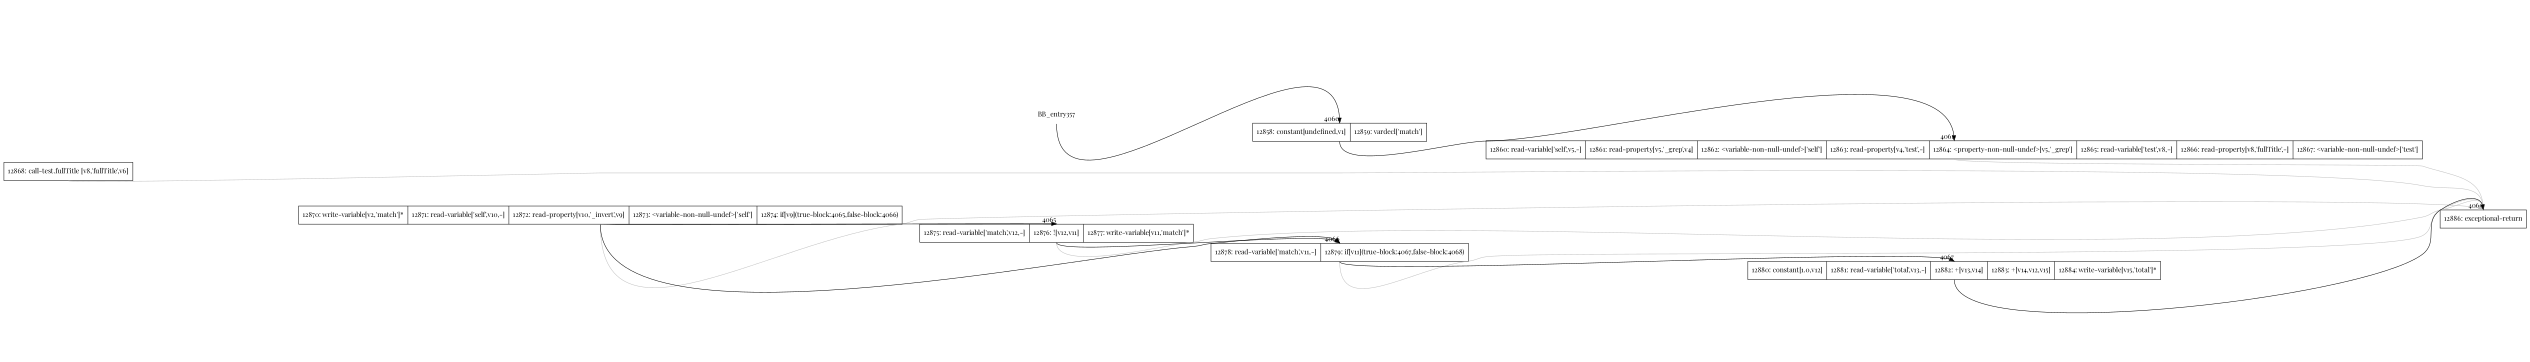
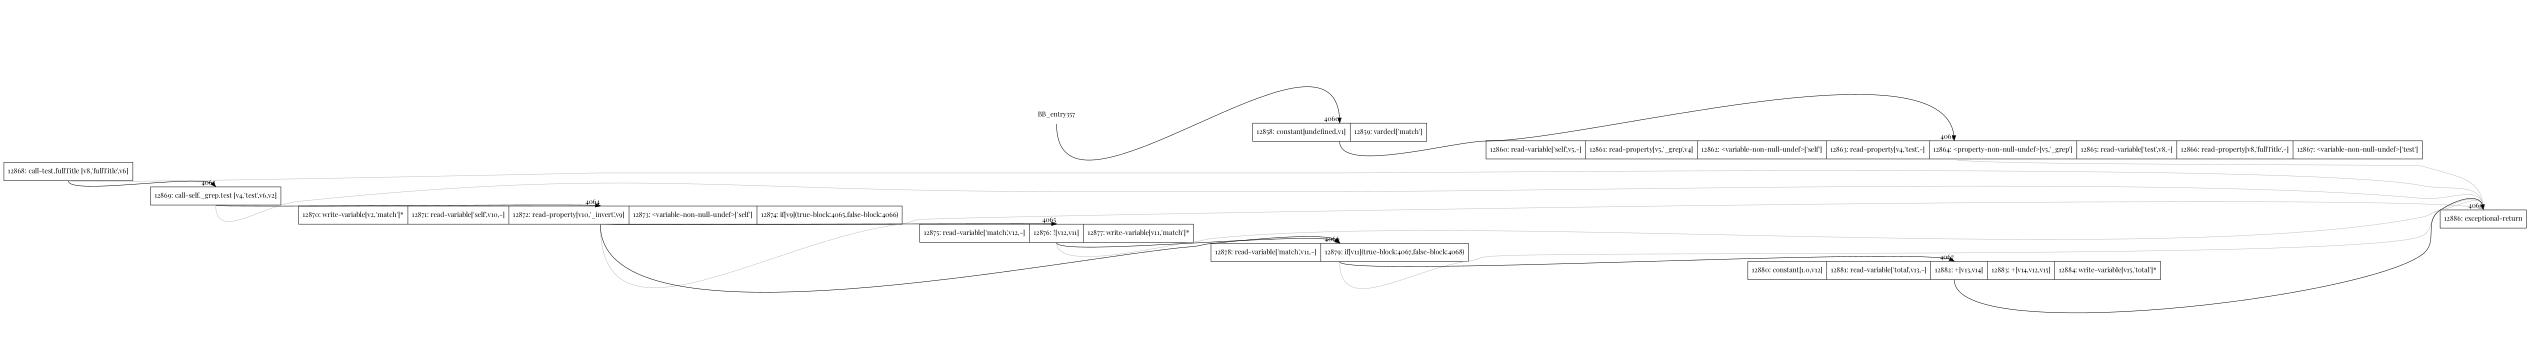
none -> (216, 196)
